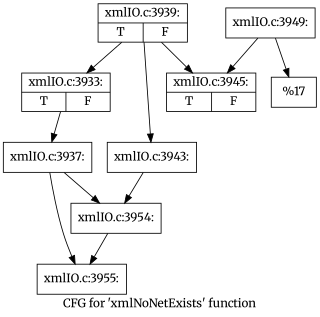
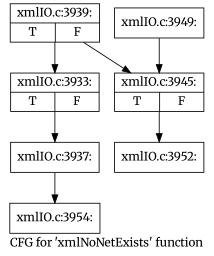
(294, 92) -> none
(152, 157) -> none
none -> (159, 157)
(82, 279) -> none
